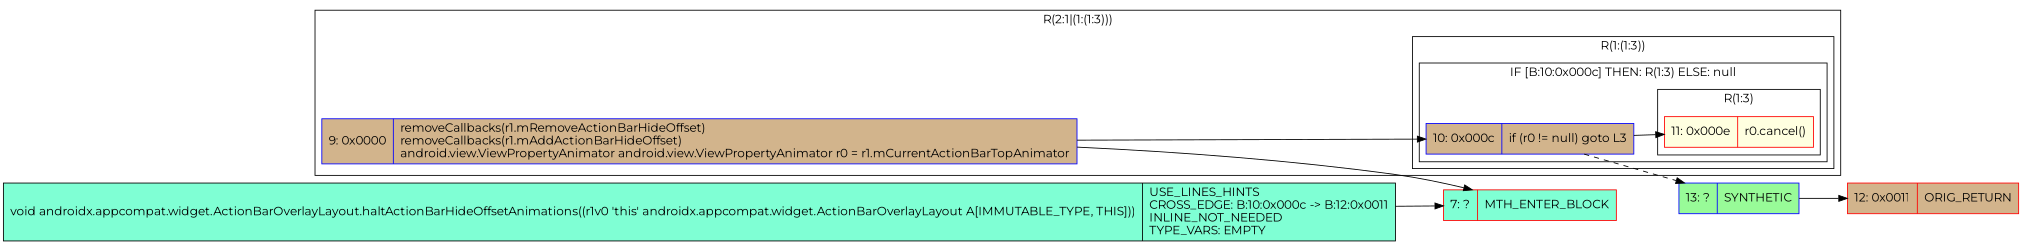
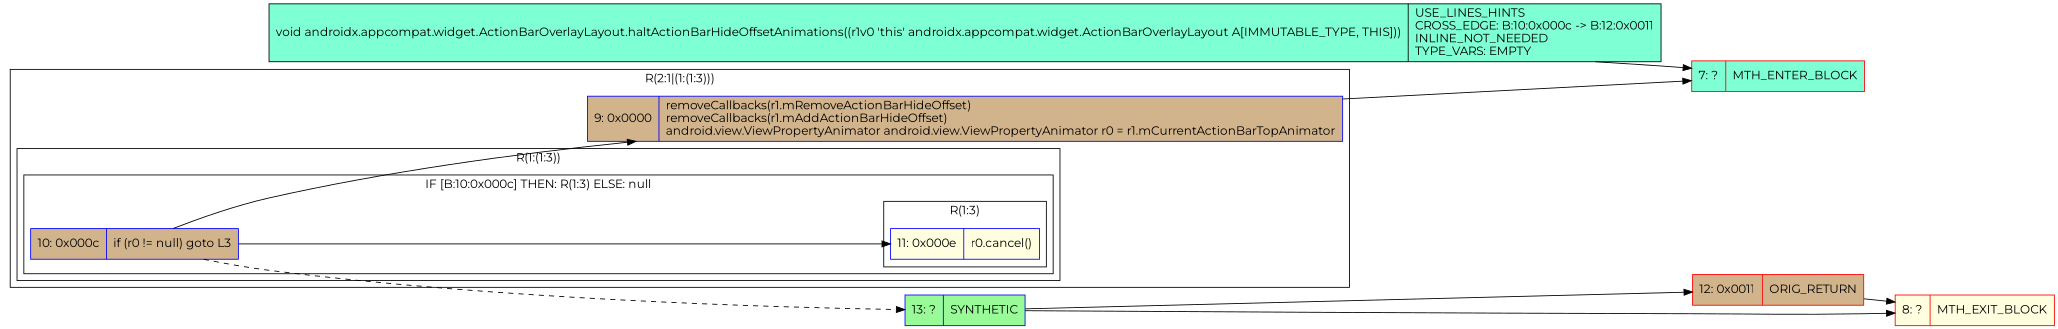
(1739, 132) -> (965, 244)
(1247, 140) -> (420, 169)
none -> (1975, 310)
